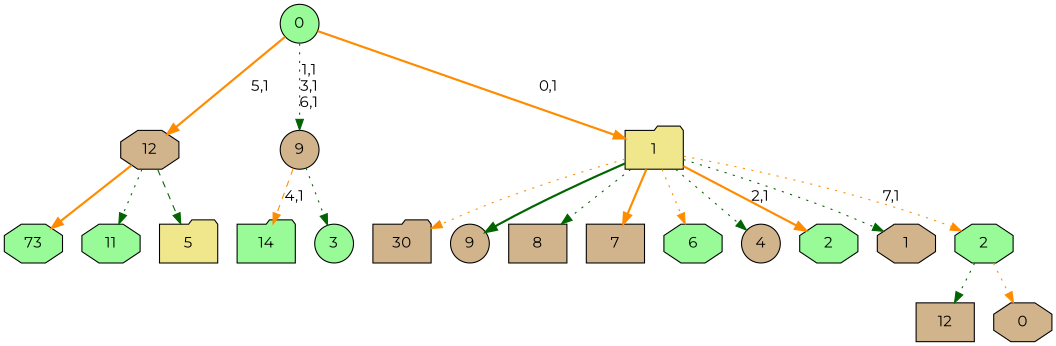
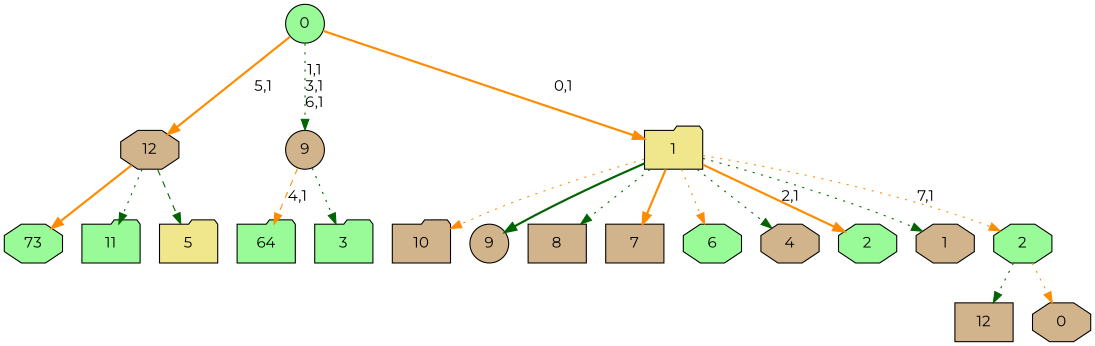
(111, 244) -> (111, 244)
(266, 244) -> (266, 244)
(334, 244) -> (344, 244)
(402, 244) -> (421, 244)
(761, 244) -> (790, 244)
